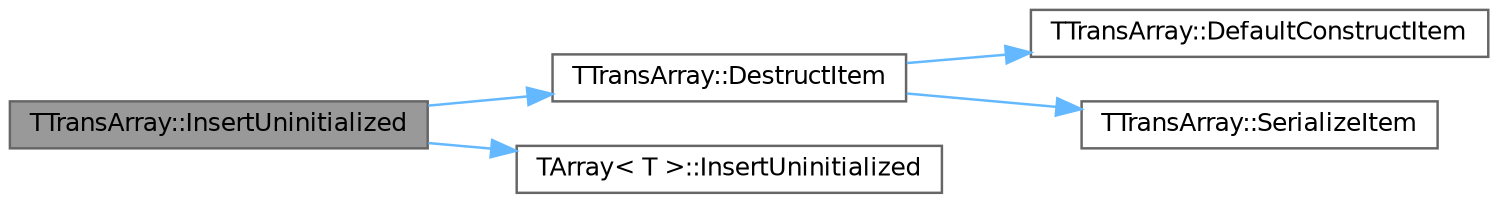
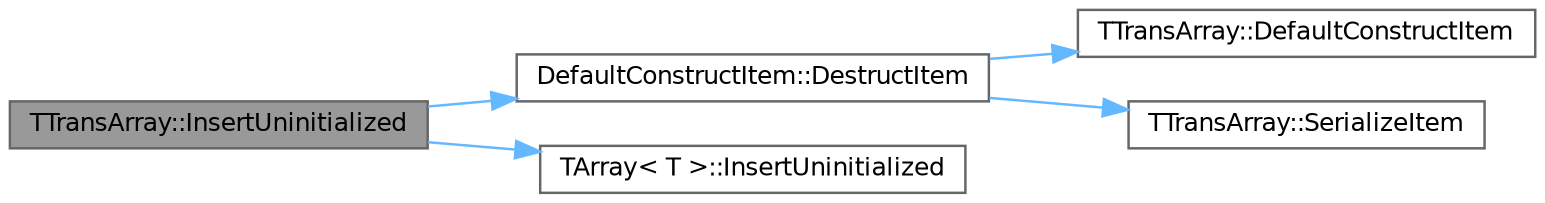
(729, 78) -> (753, 78)
